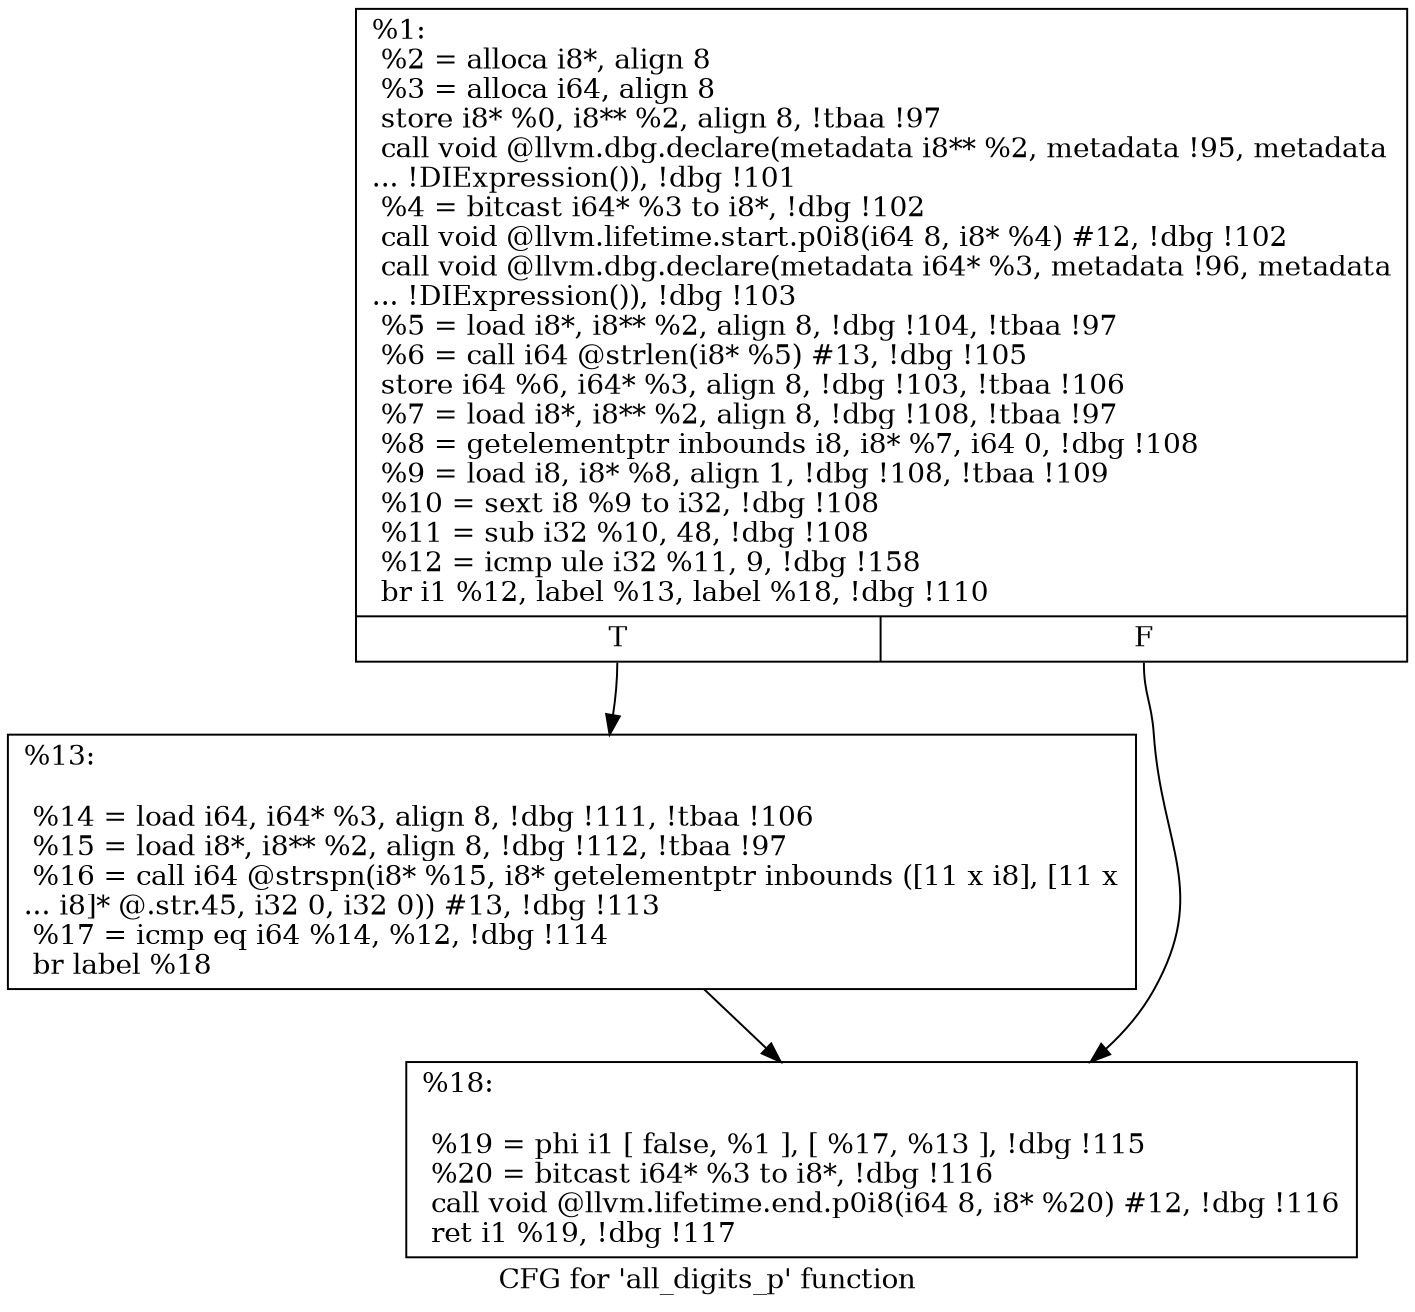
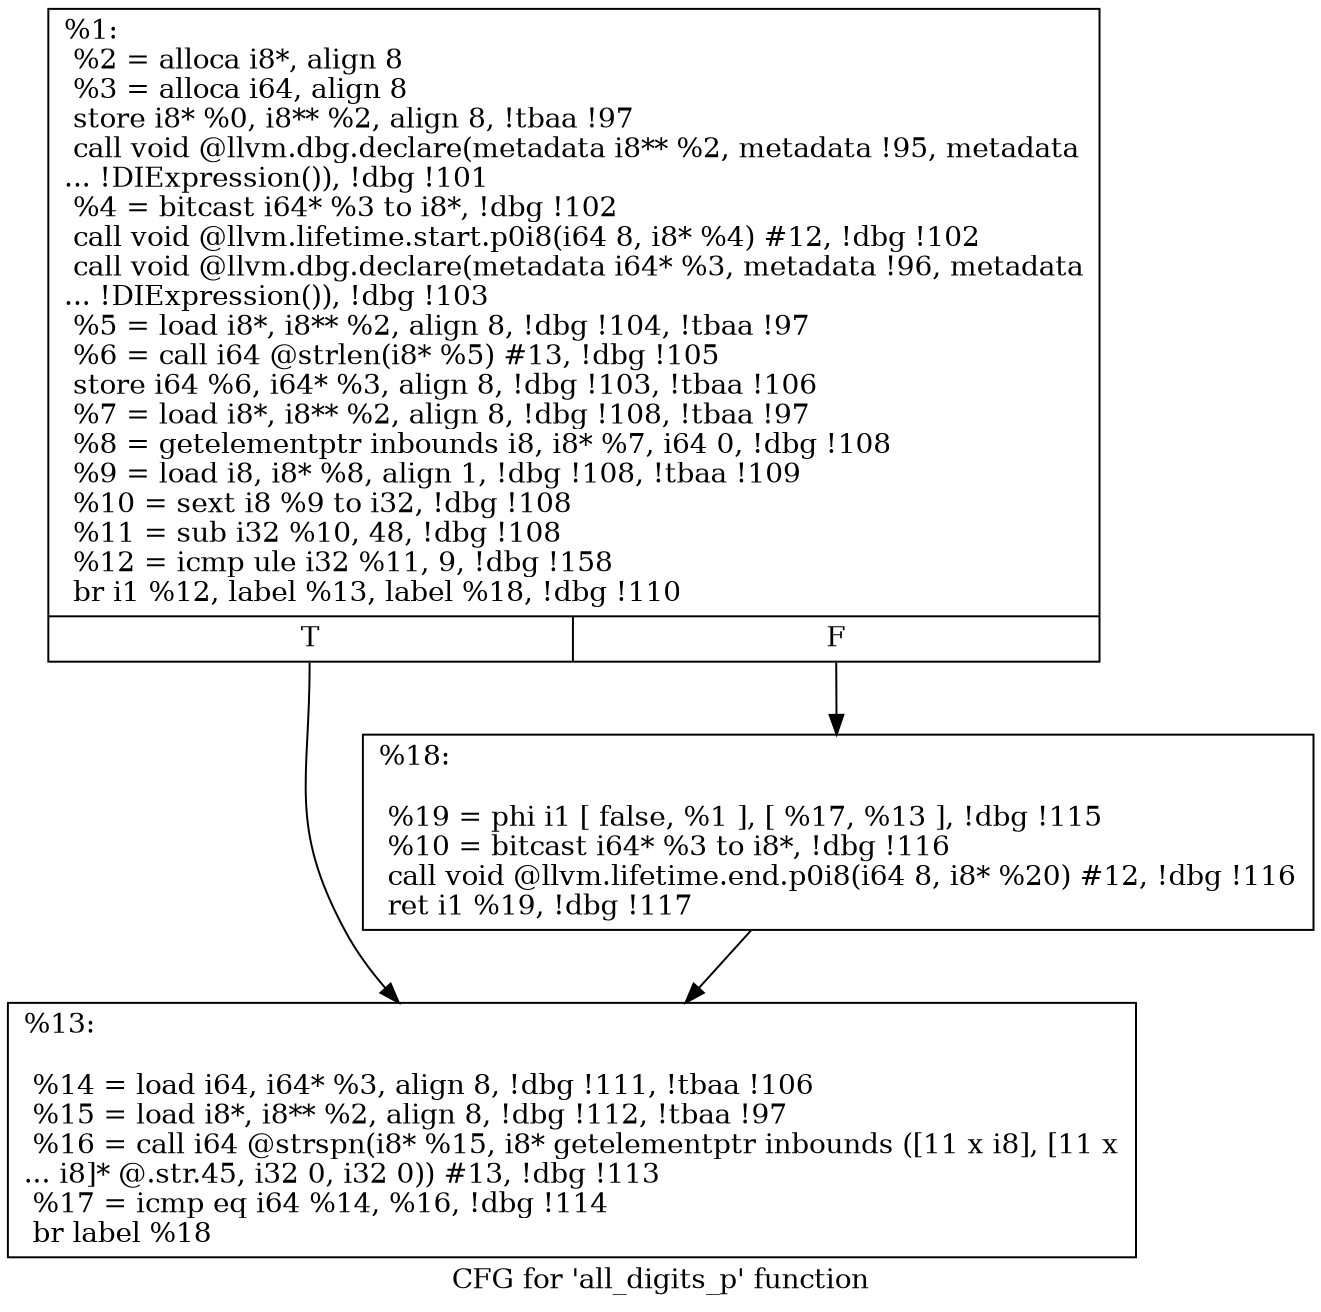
(317, 936) -> (317, 1204)
(735, 1019) -> (725, 959)
(708, 1174) -> (665, 847)
